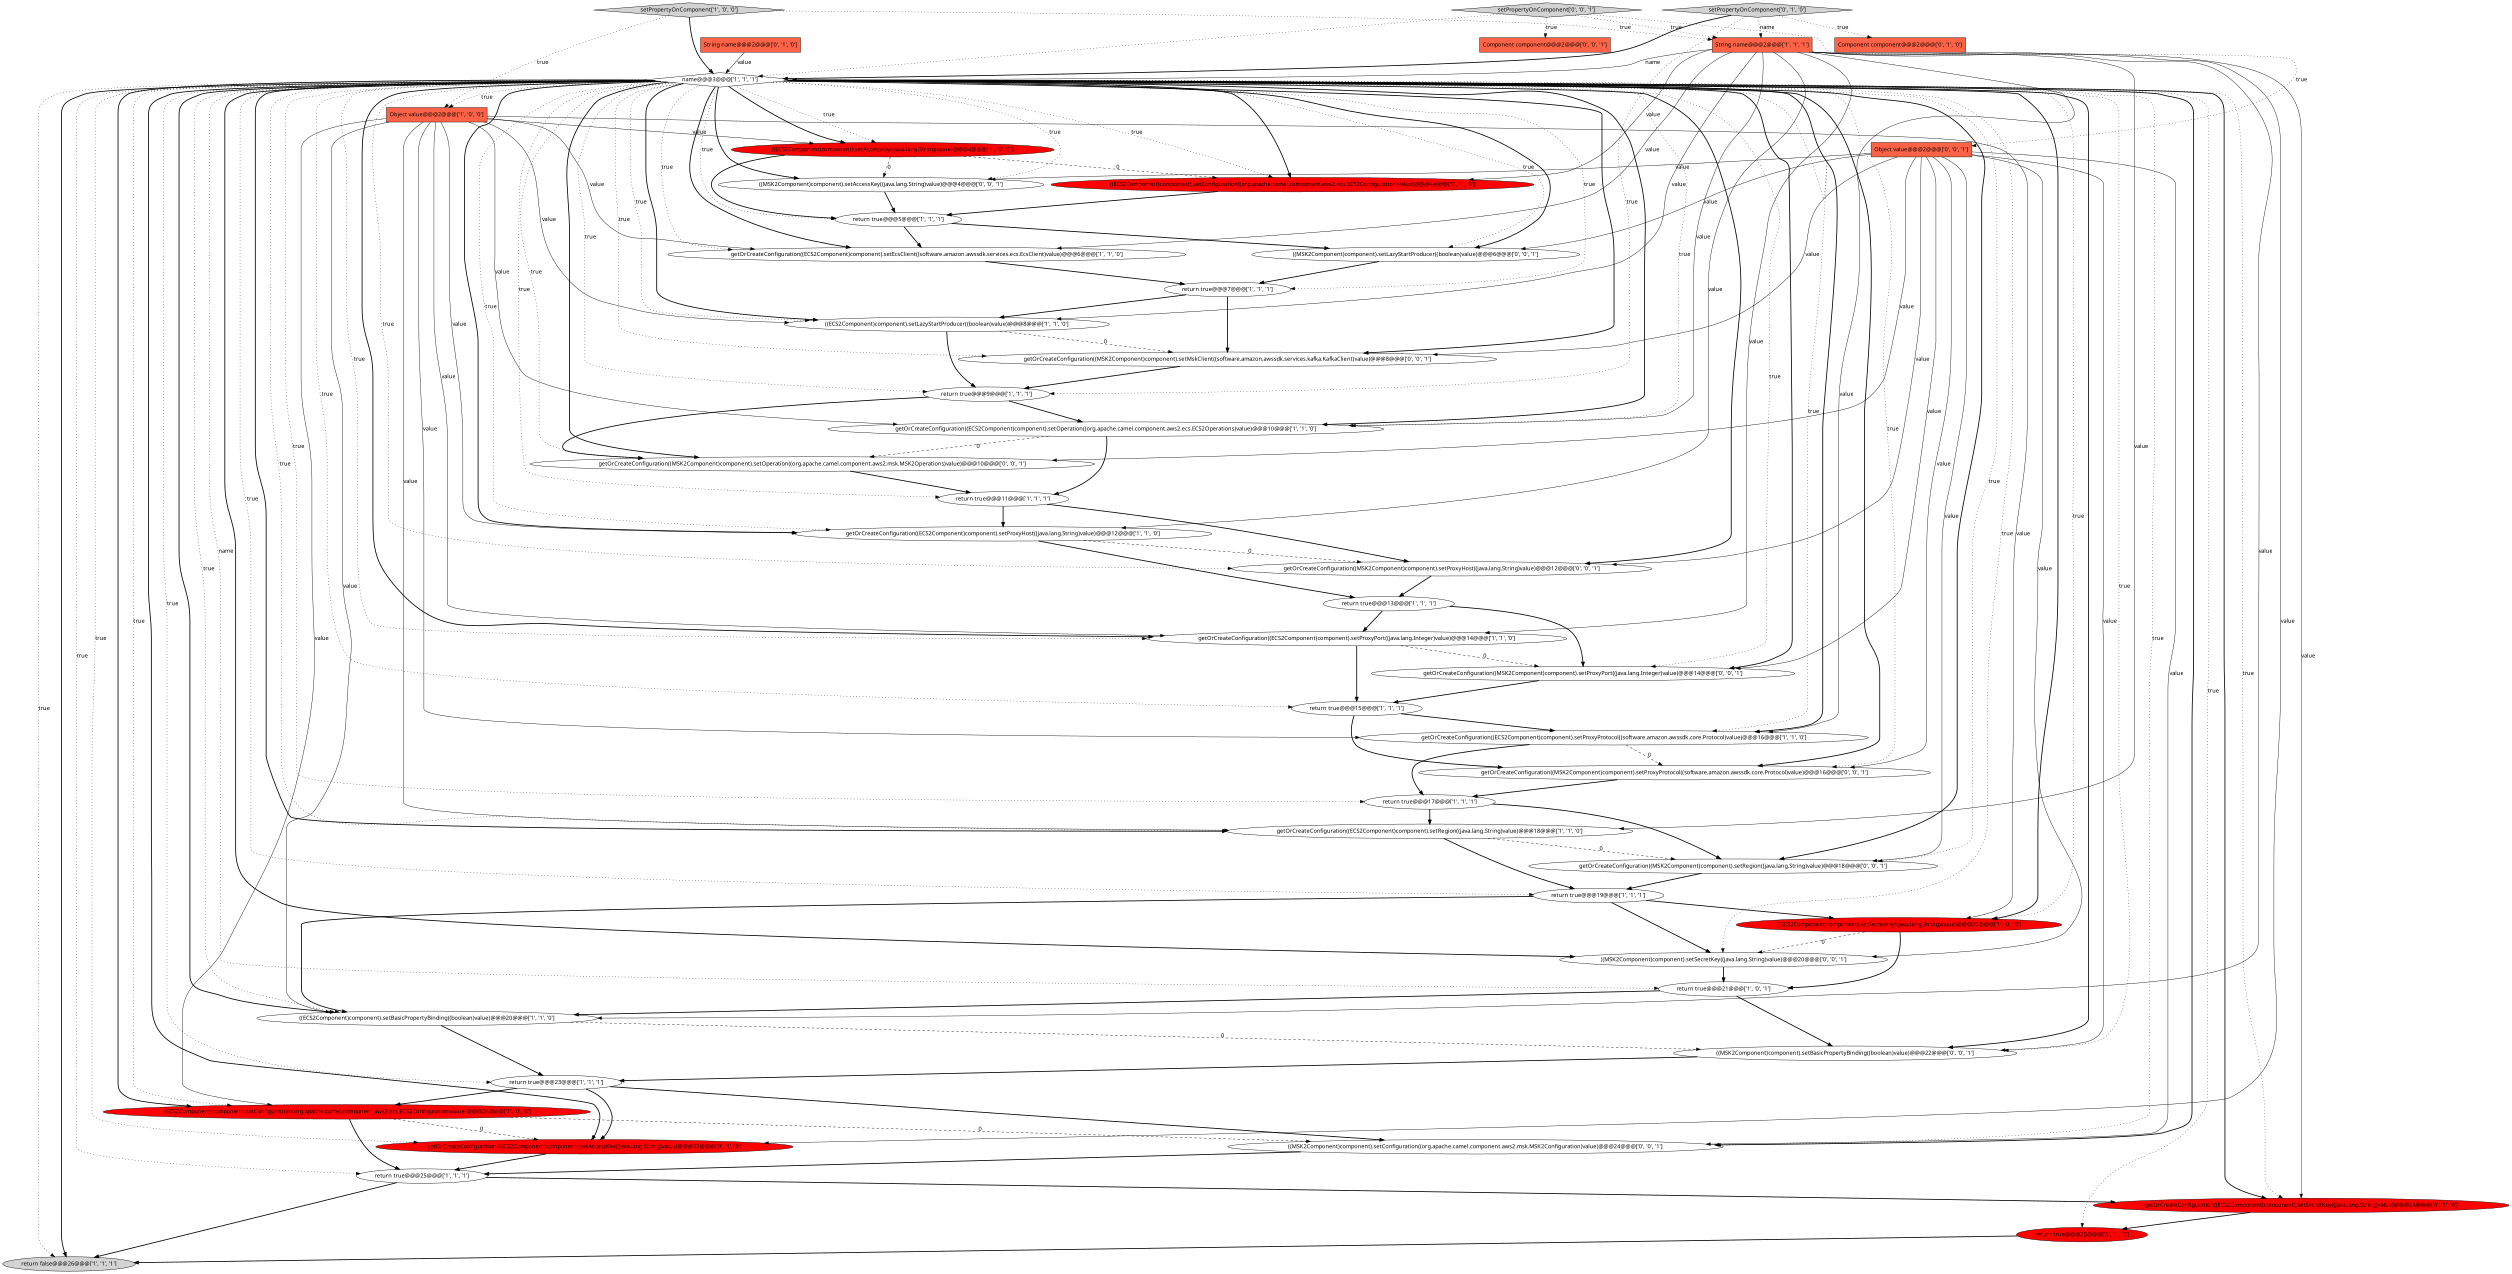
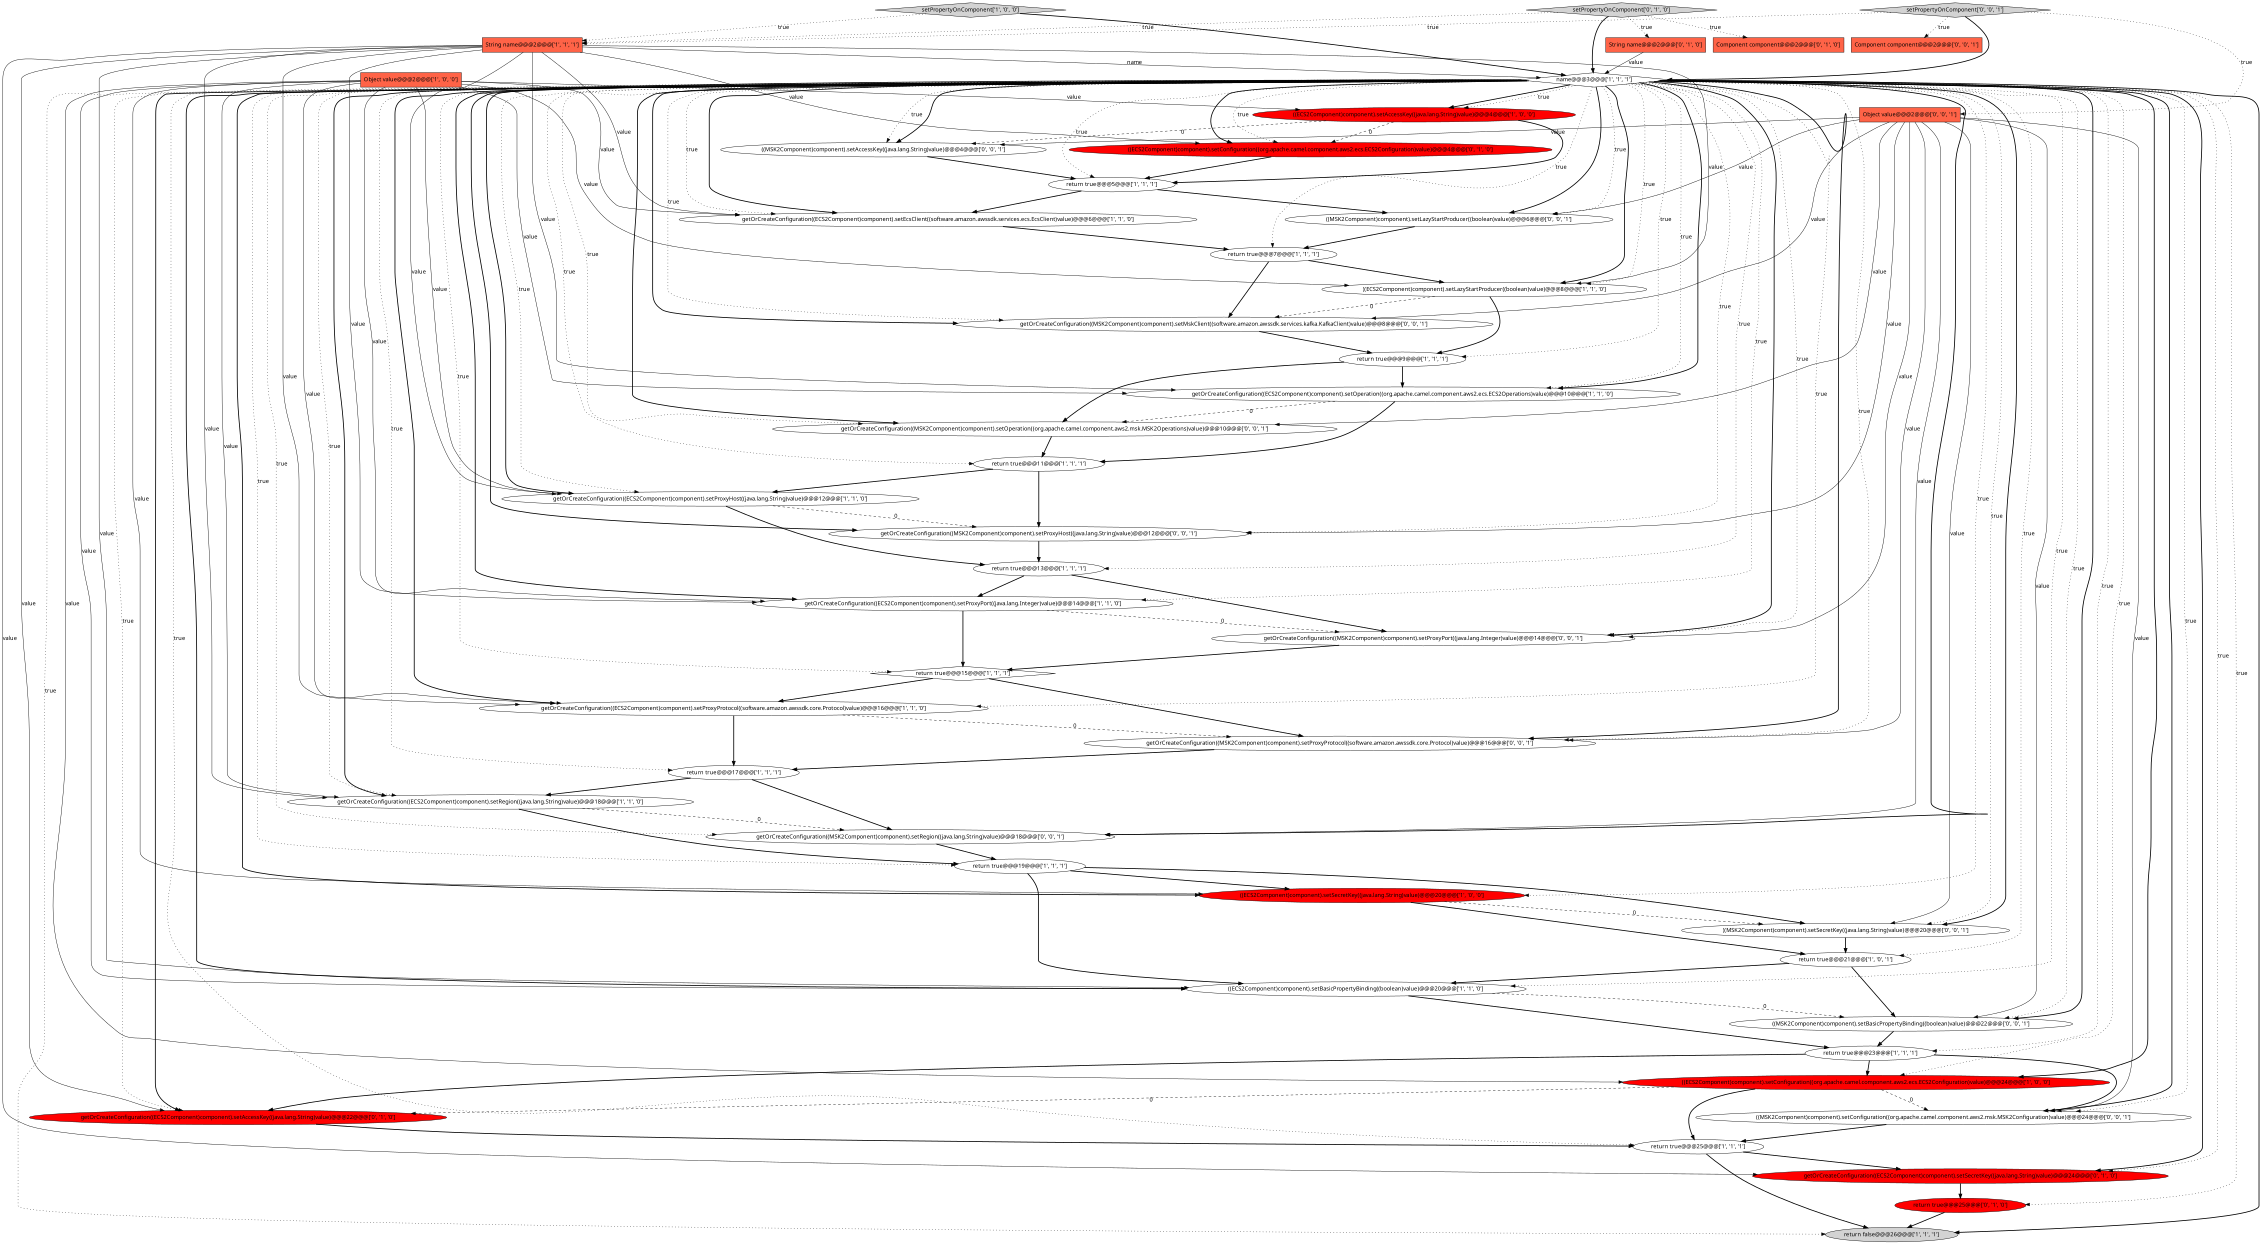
(1767, 27) -> (1148, 27)
(1133, 45) -> (1853, 74)
(555, 53) -> none
(518, 89) -> (1687, 549)
(1545, 378) -> (1637, 26)
(226, 551) -> (2029, 534)
(1357, 708) -> (963, 674)
